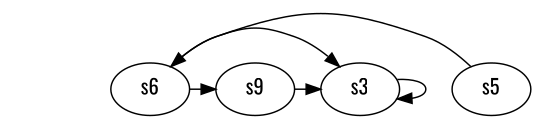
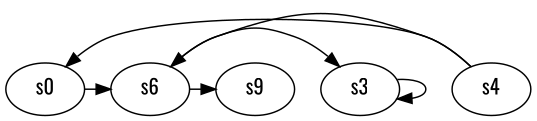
none -> (45, 89)
(300, 89) -> none
(491, 89) -> (491, 89)
